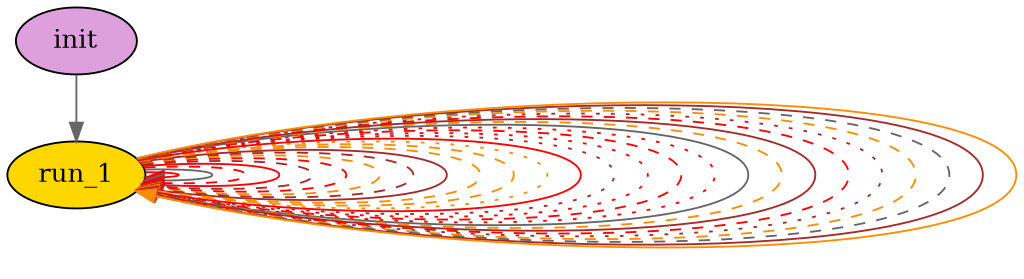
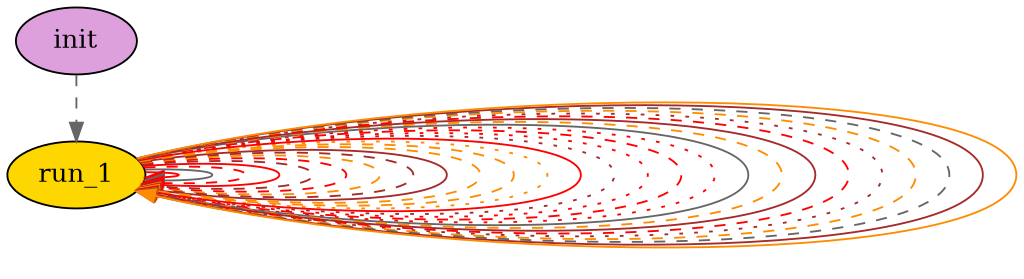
(76, 99) -> (76, 99)
